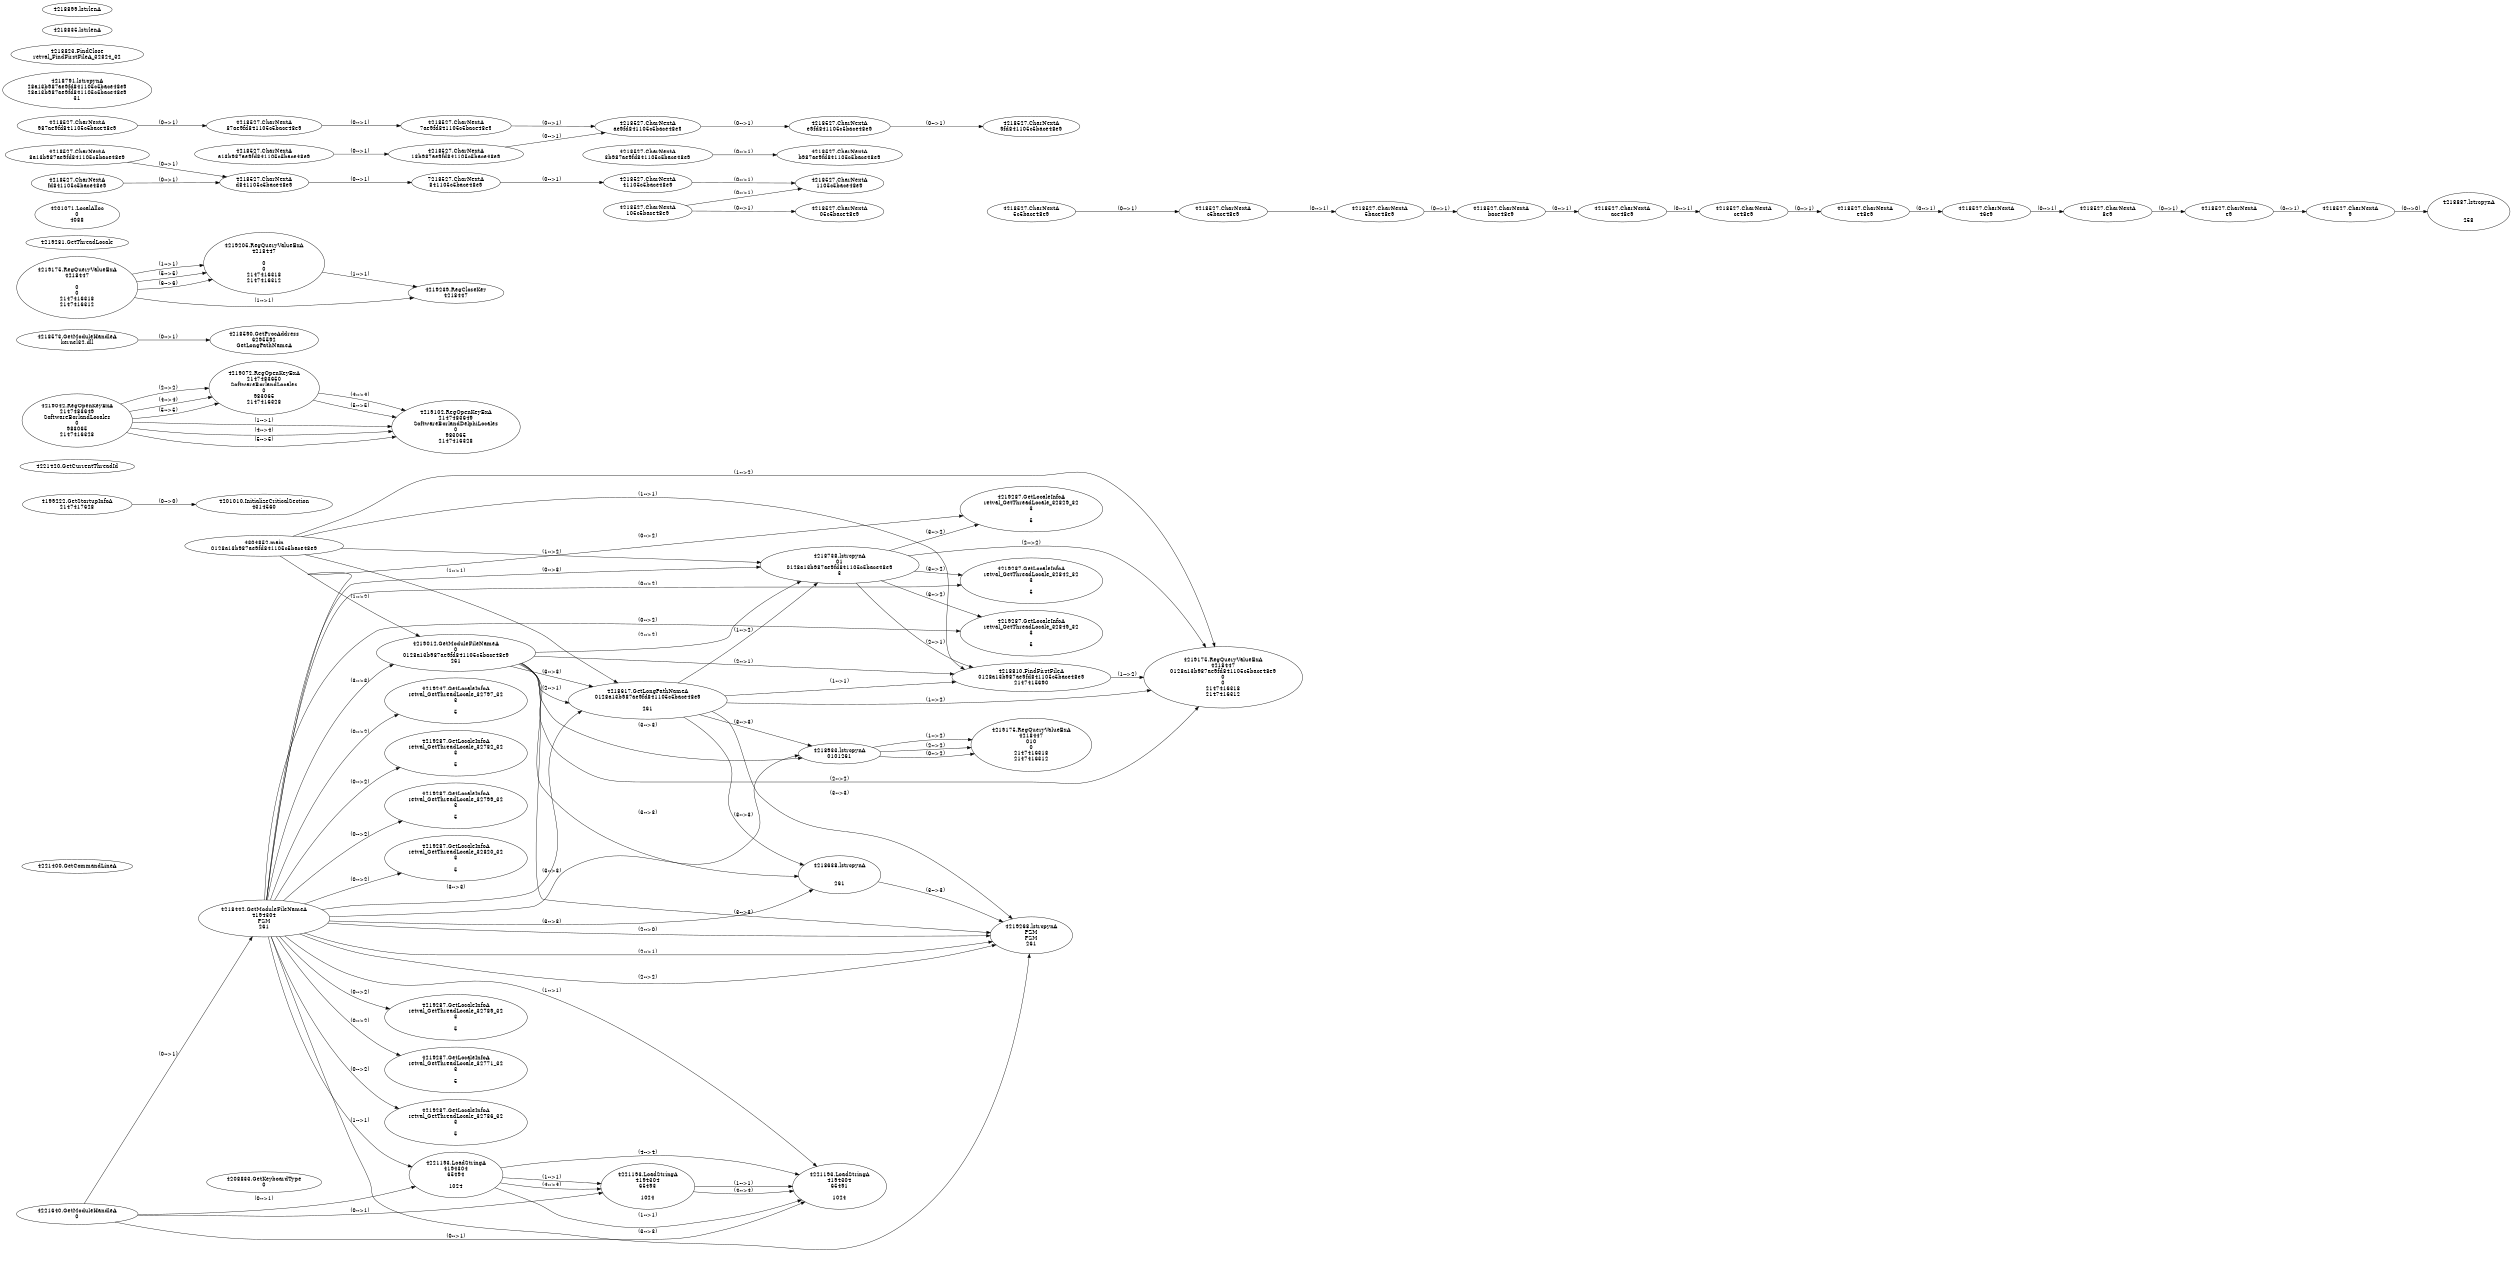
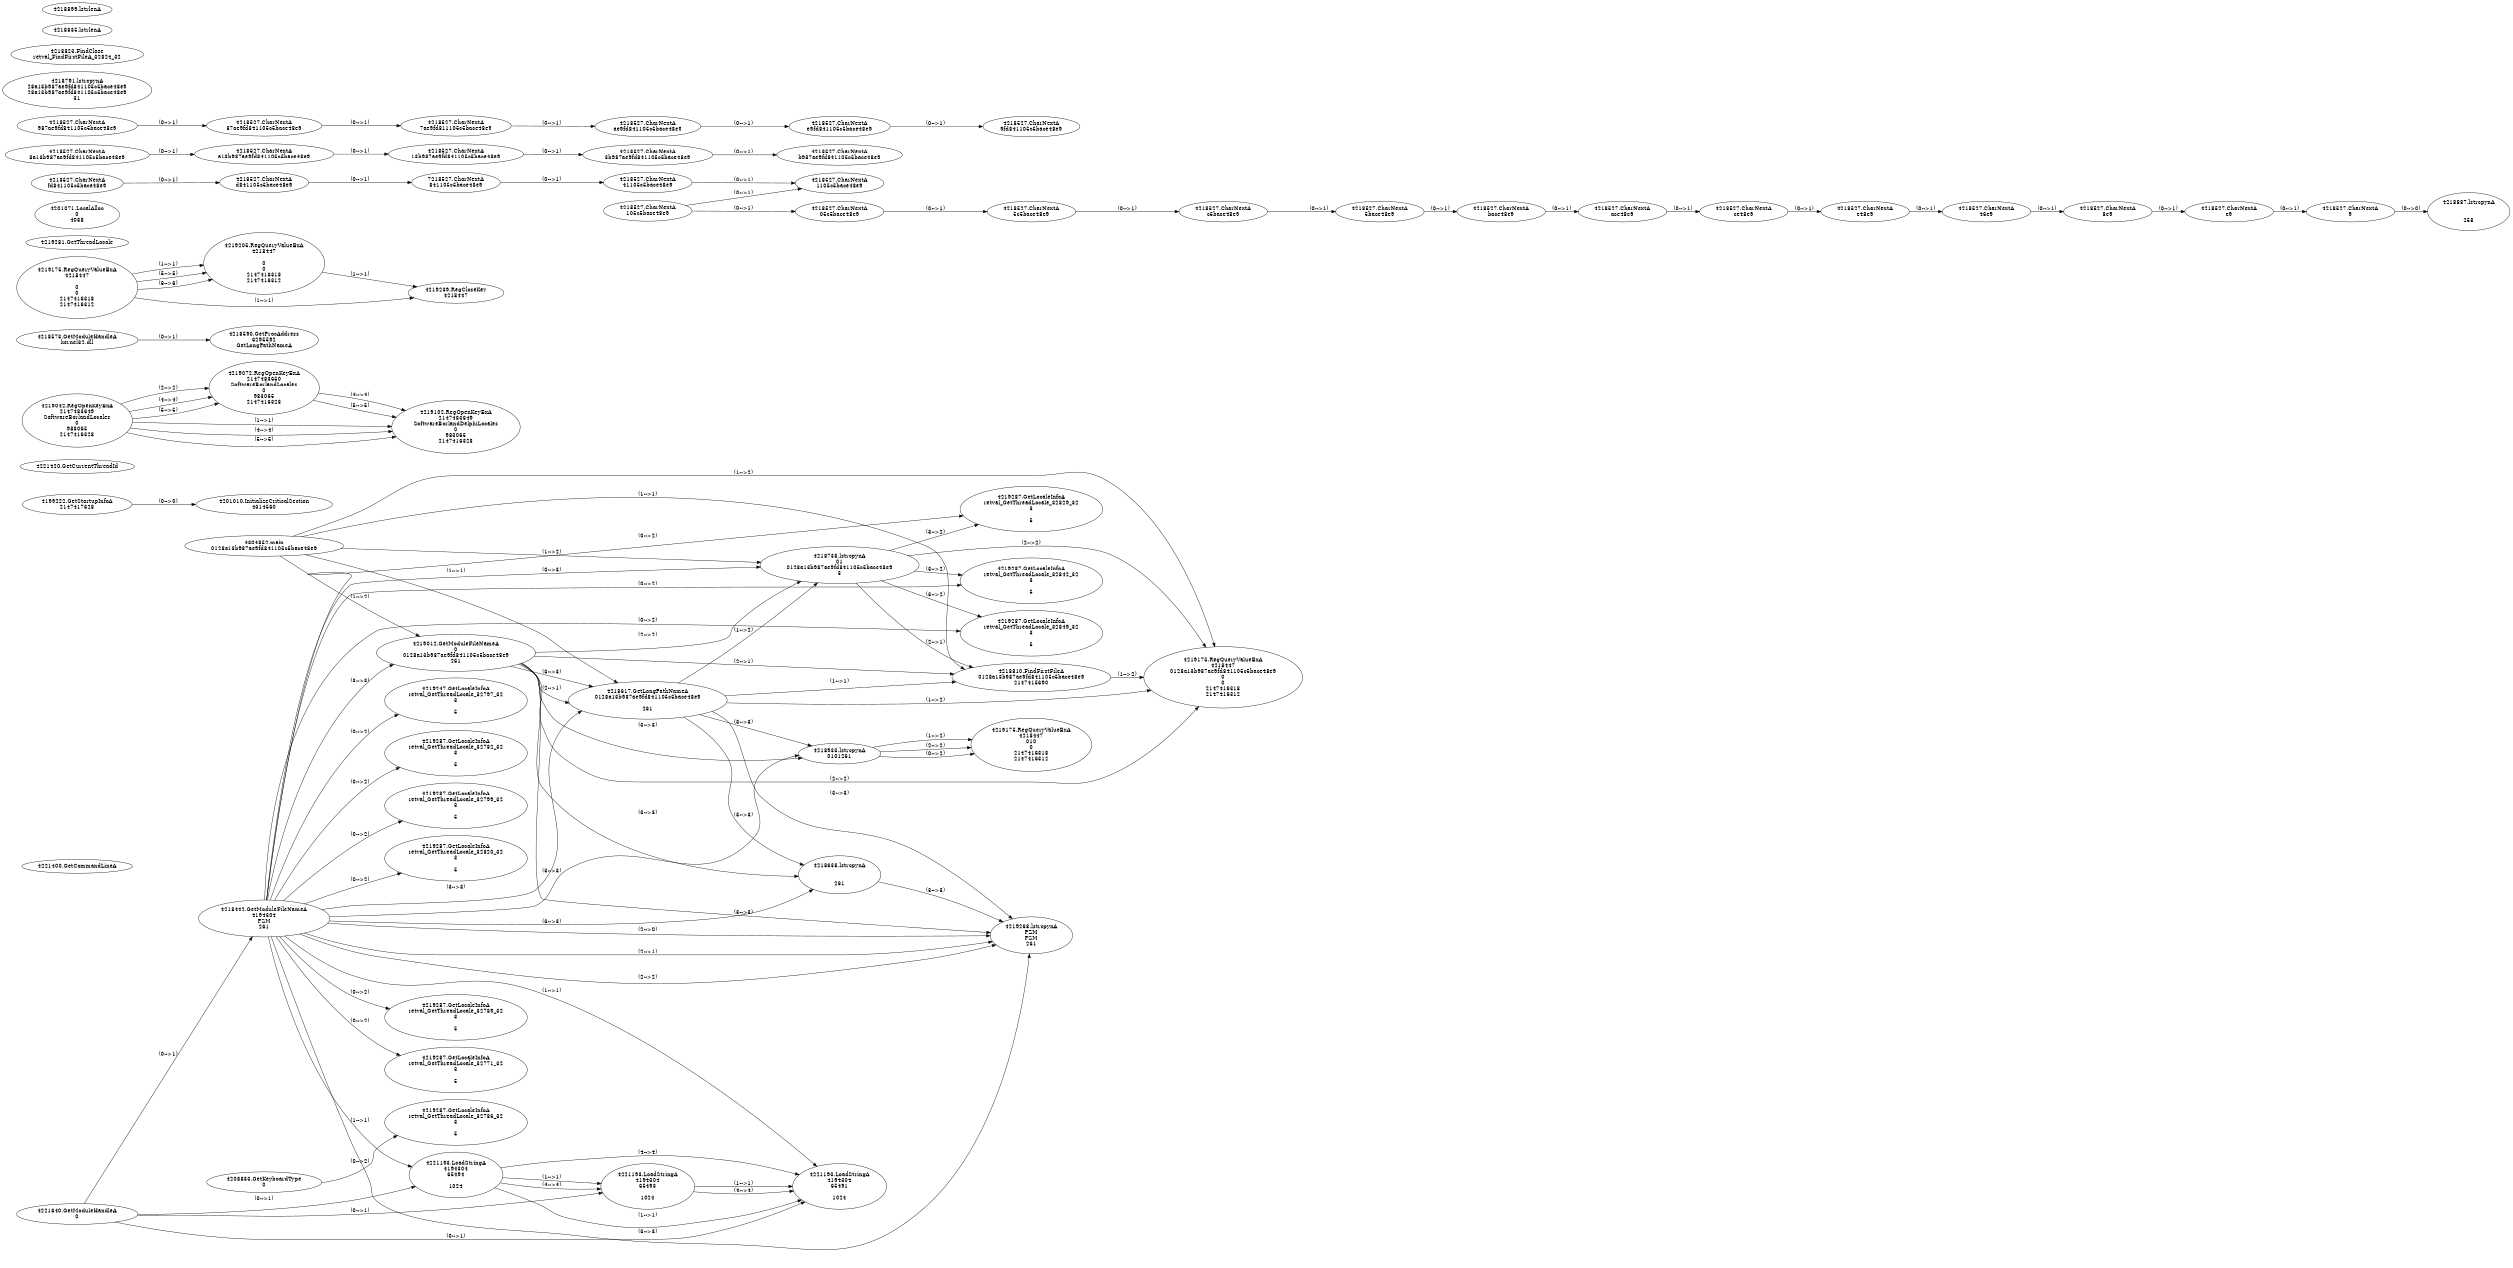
(456, 126) -> (456, 126)
(553, 140) -> (551, 155)
(175, 169) -> (170, 154)
none -> (934, 212)
(320, 1032) -> (366, 1167)
